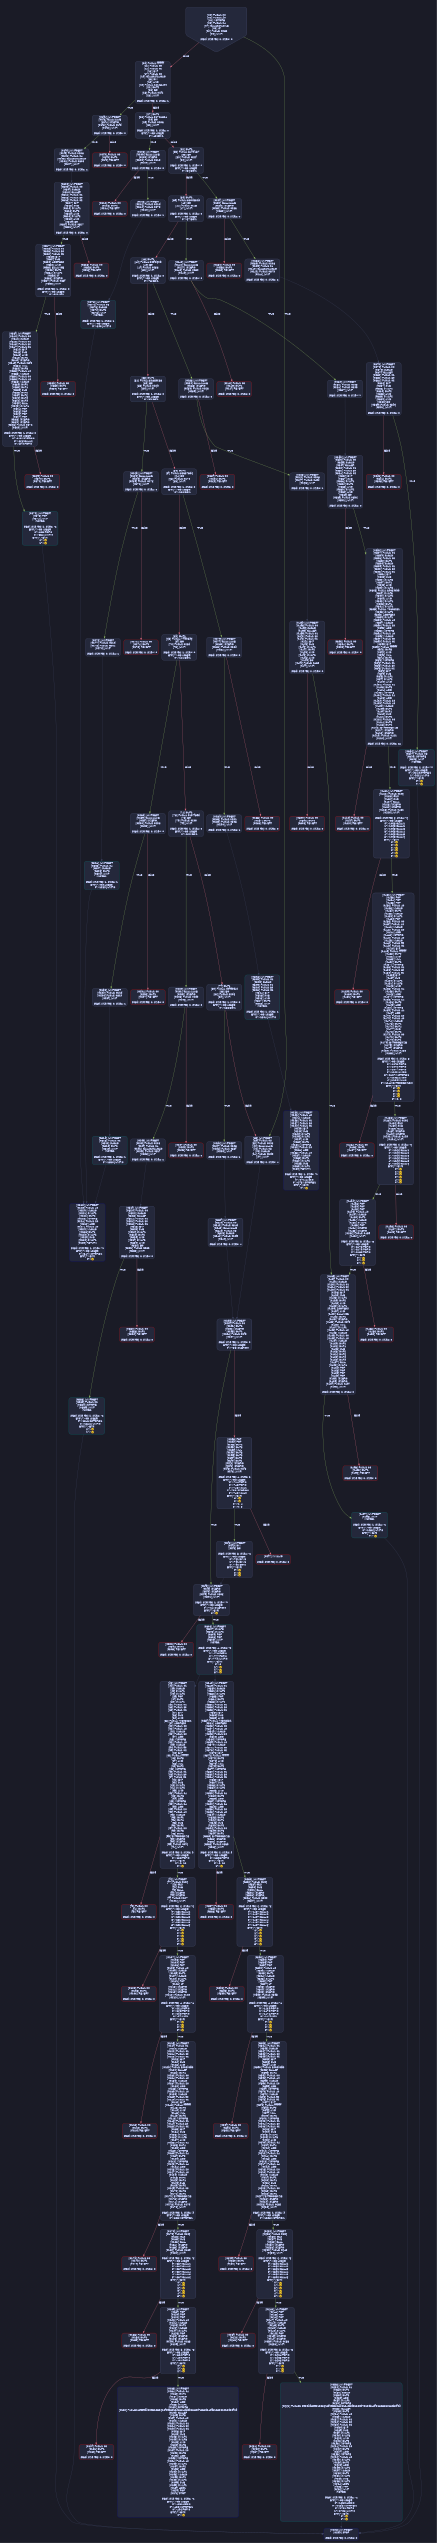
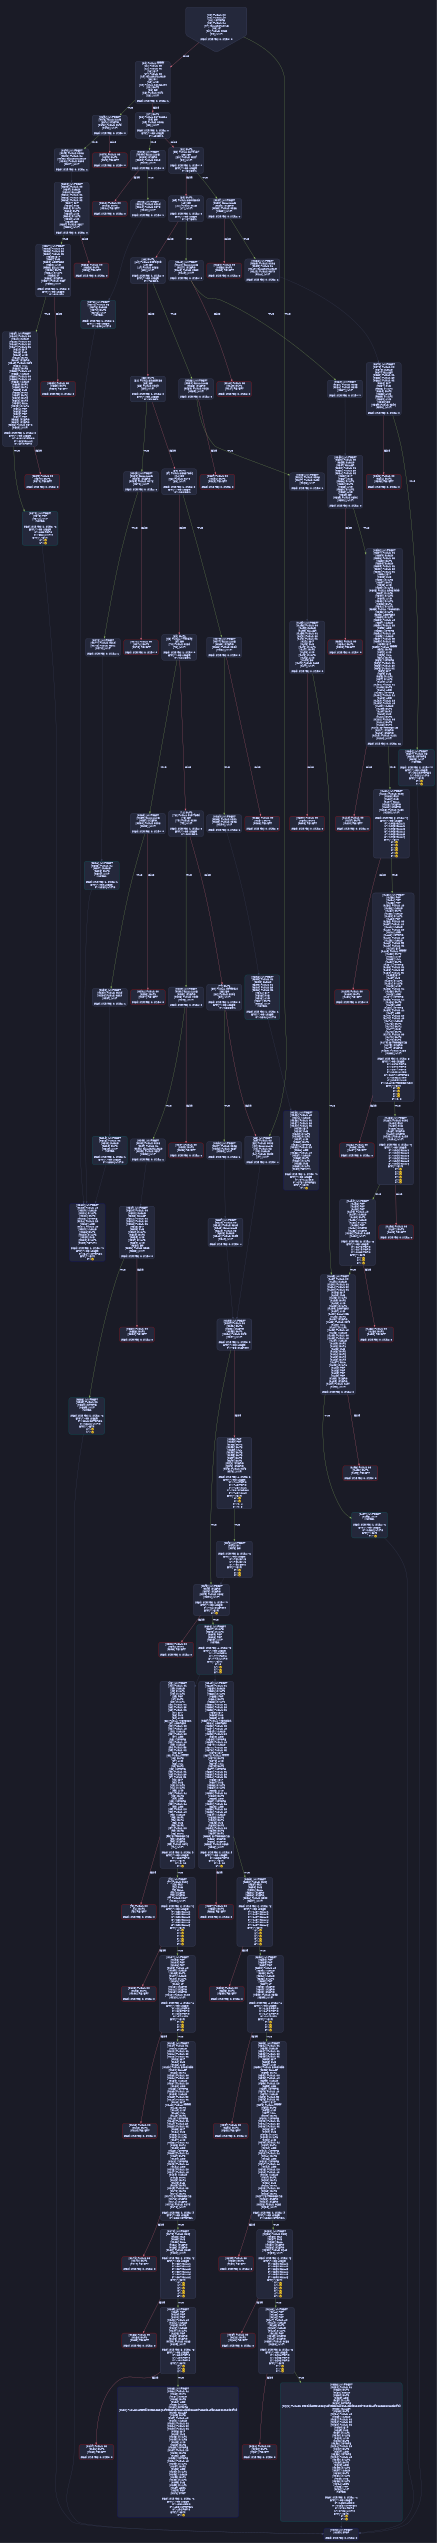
(273, 1559) -> none
